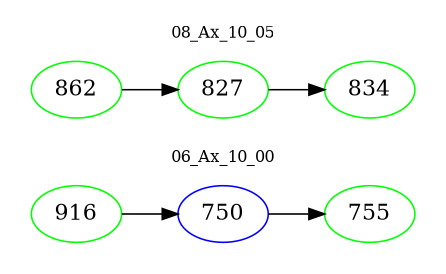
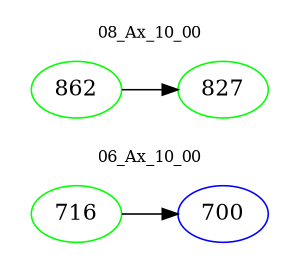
(223, 34) -> (150, 34)
(370, 90) -> none
(76, 214) -> (76, 214)
(223, 214) -> (223, 214)
(370, 214) -> none
